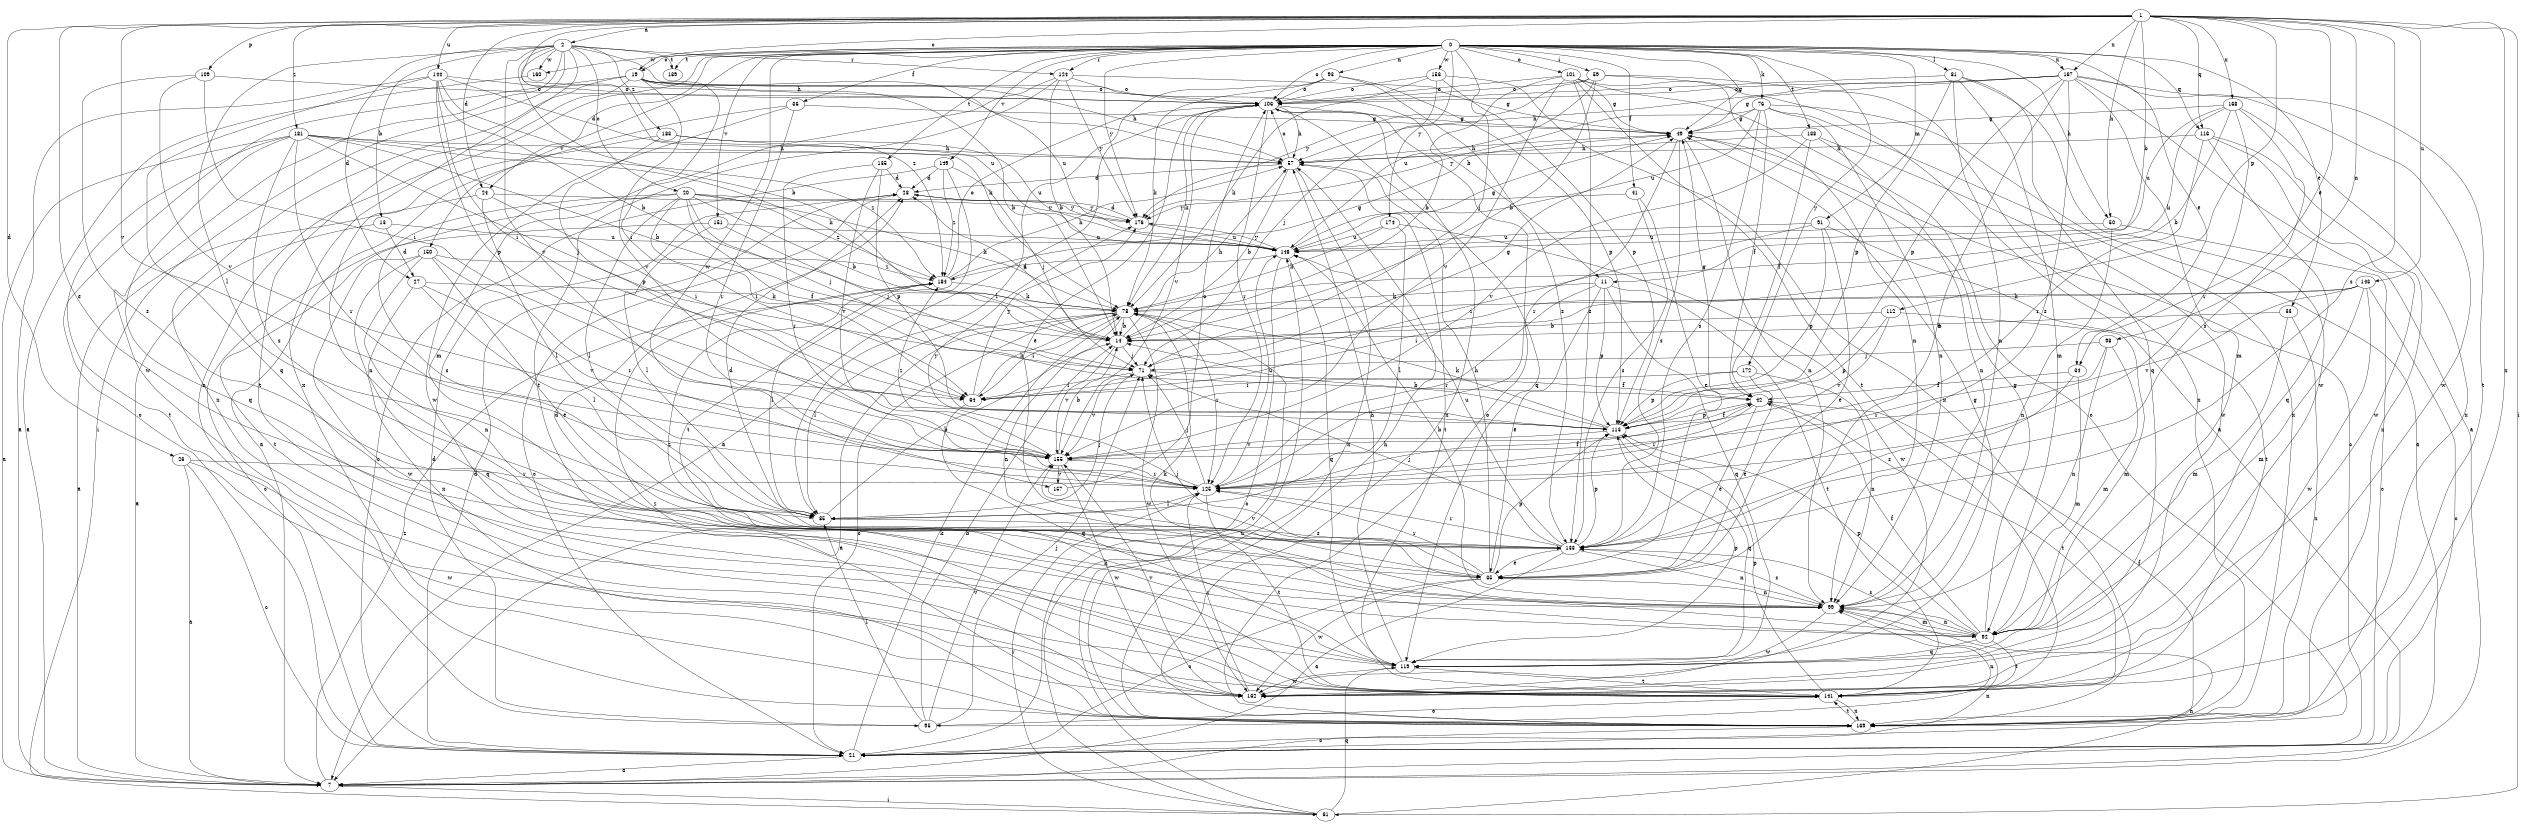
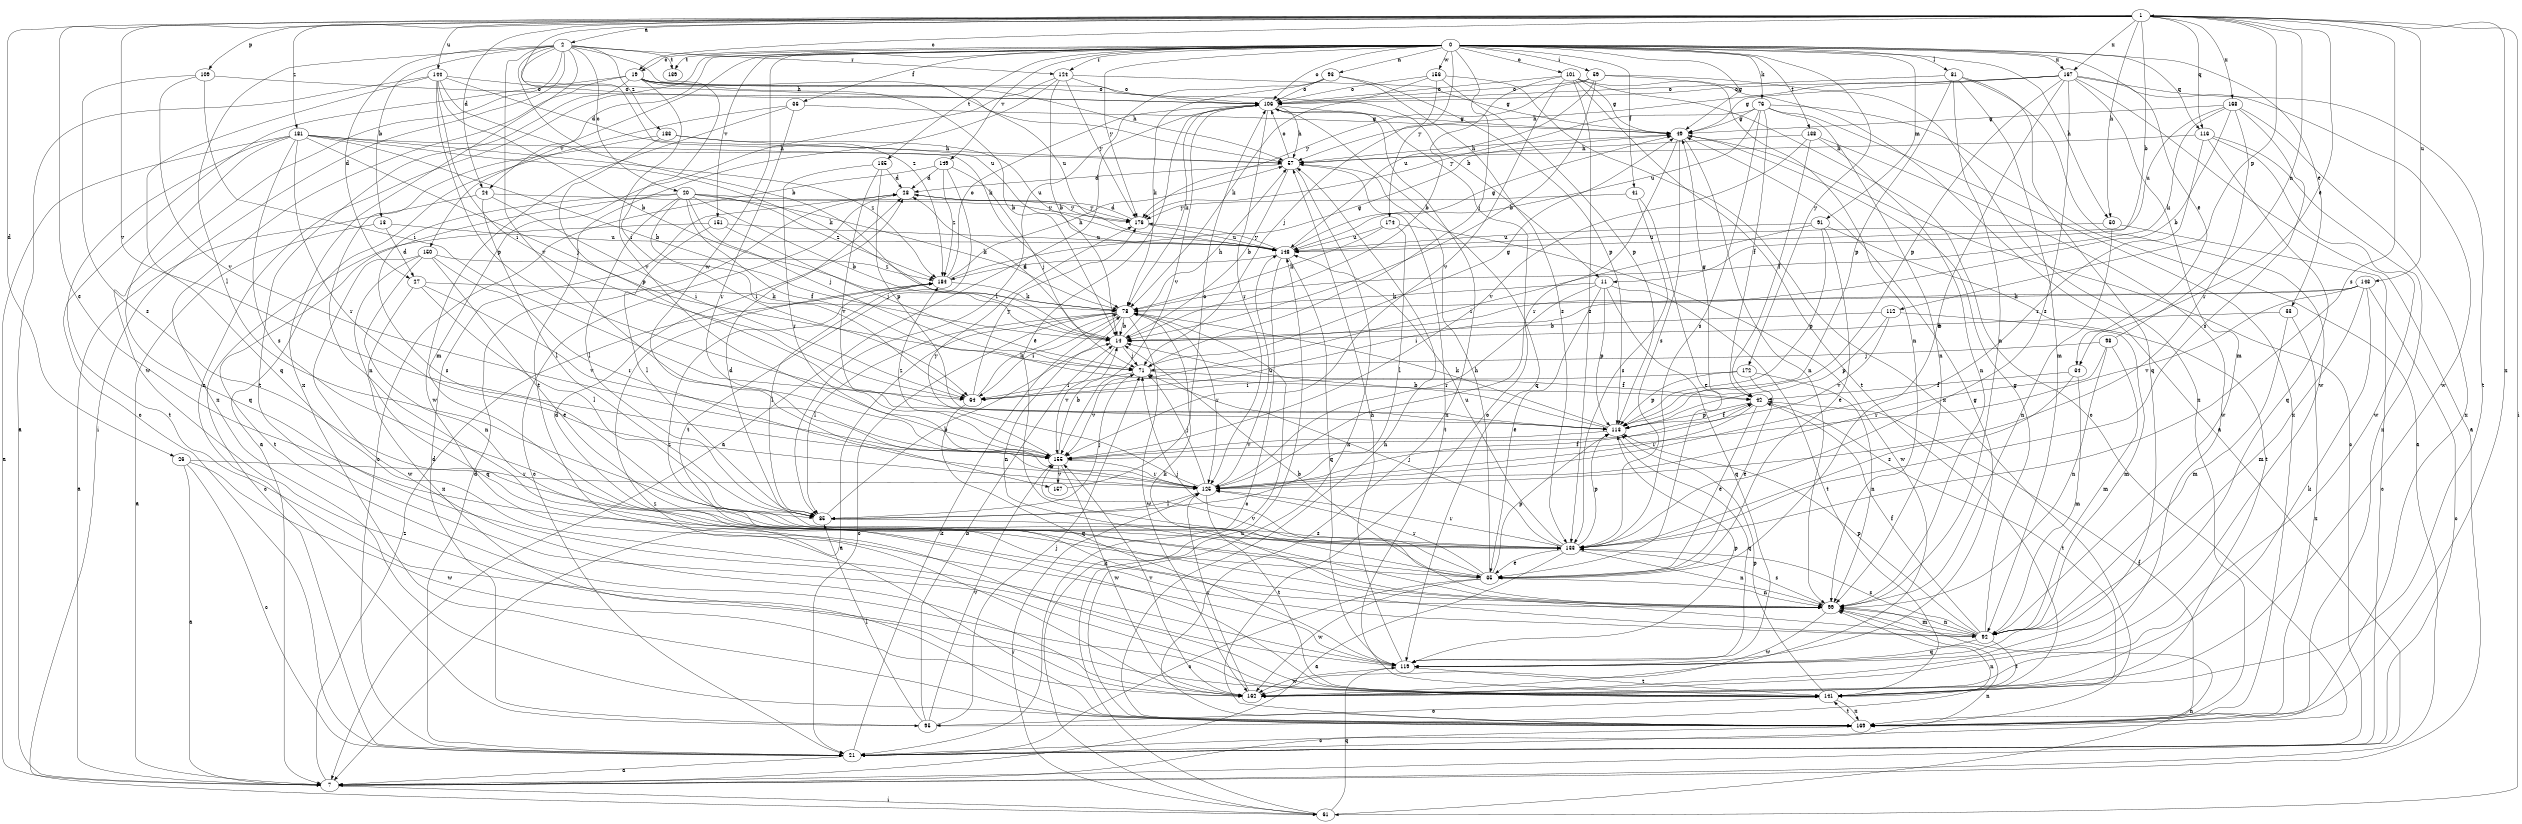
(537, 75) -> none
(2356, 152) -> (2297, 153)
(2310, 489) -> (2310, 489)
(1463, 531) -> (1476, 588)
